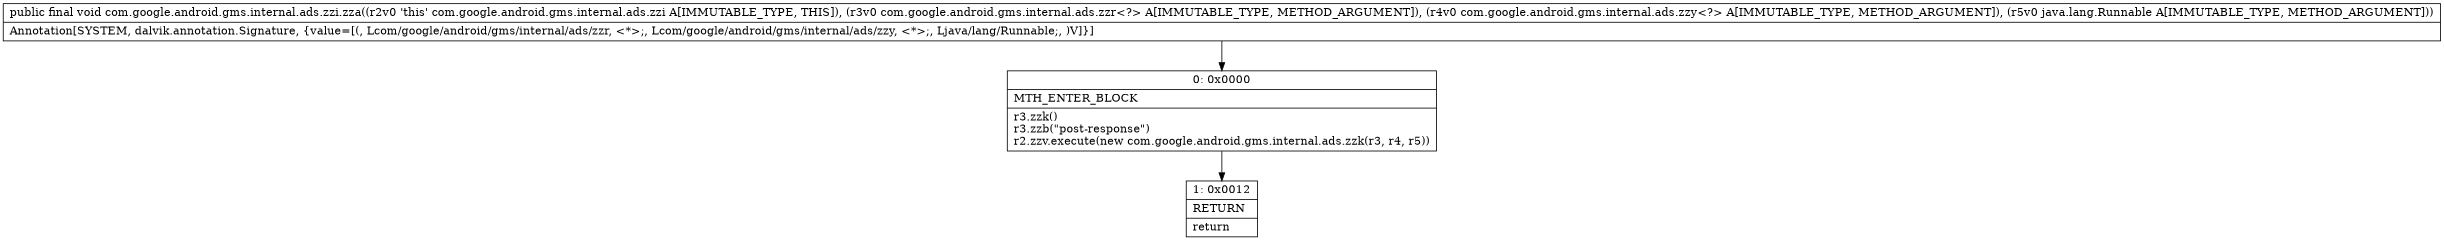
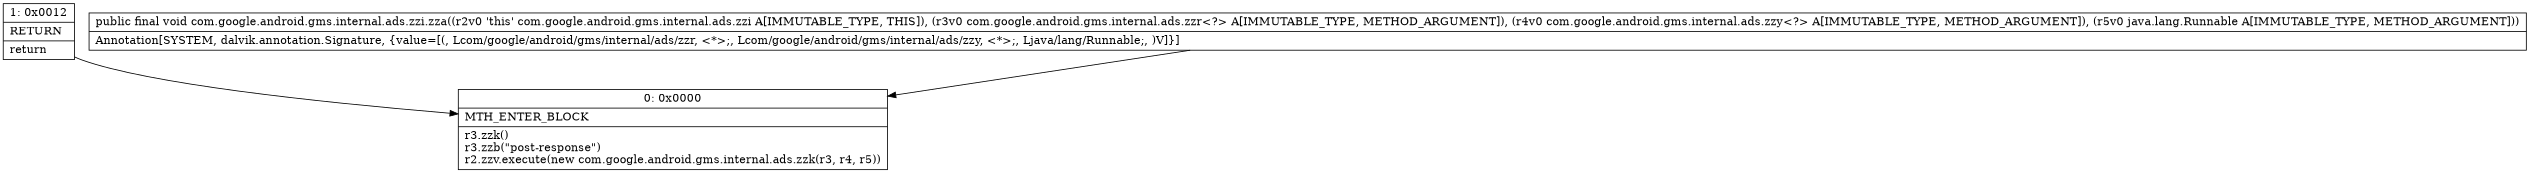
(1222, 162) -> (261, 94)
